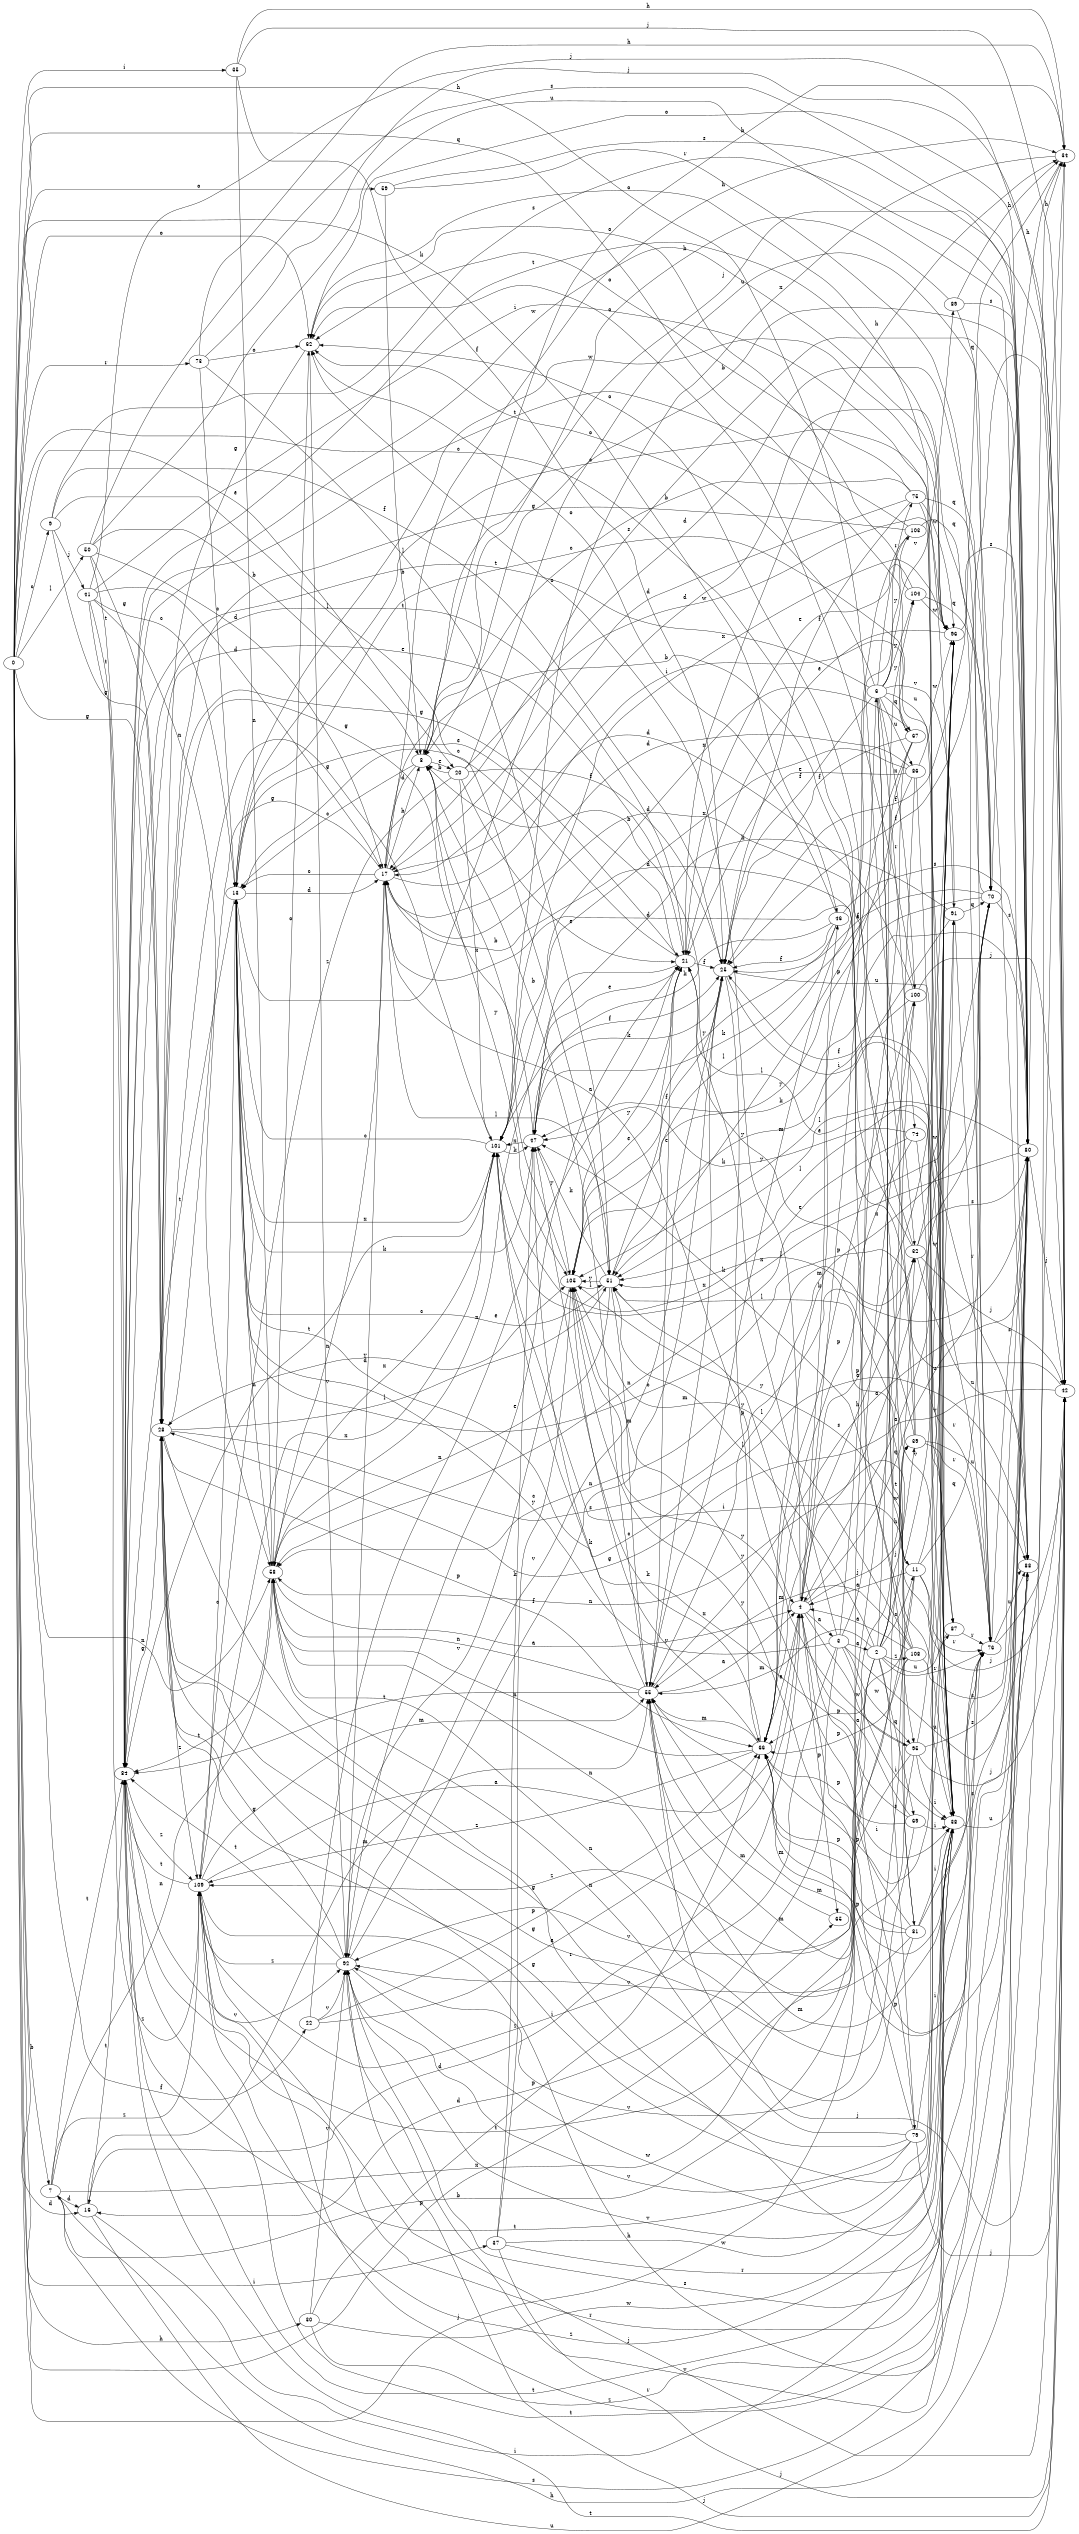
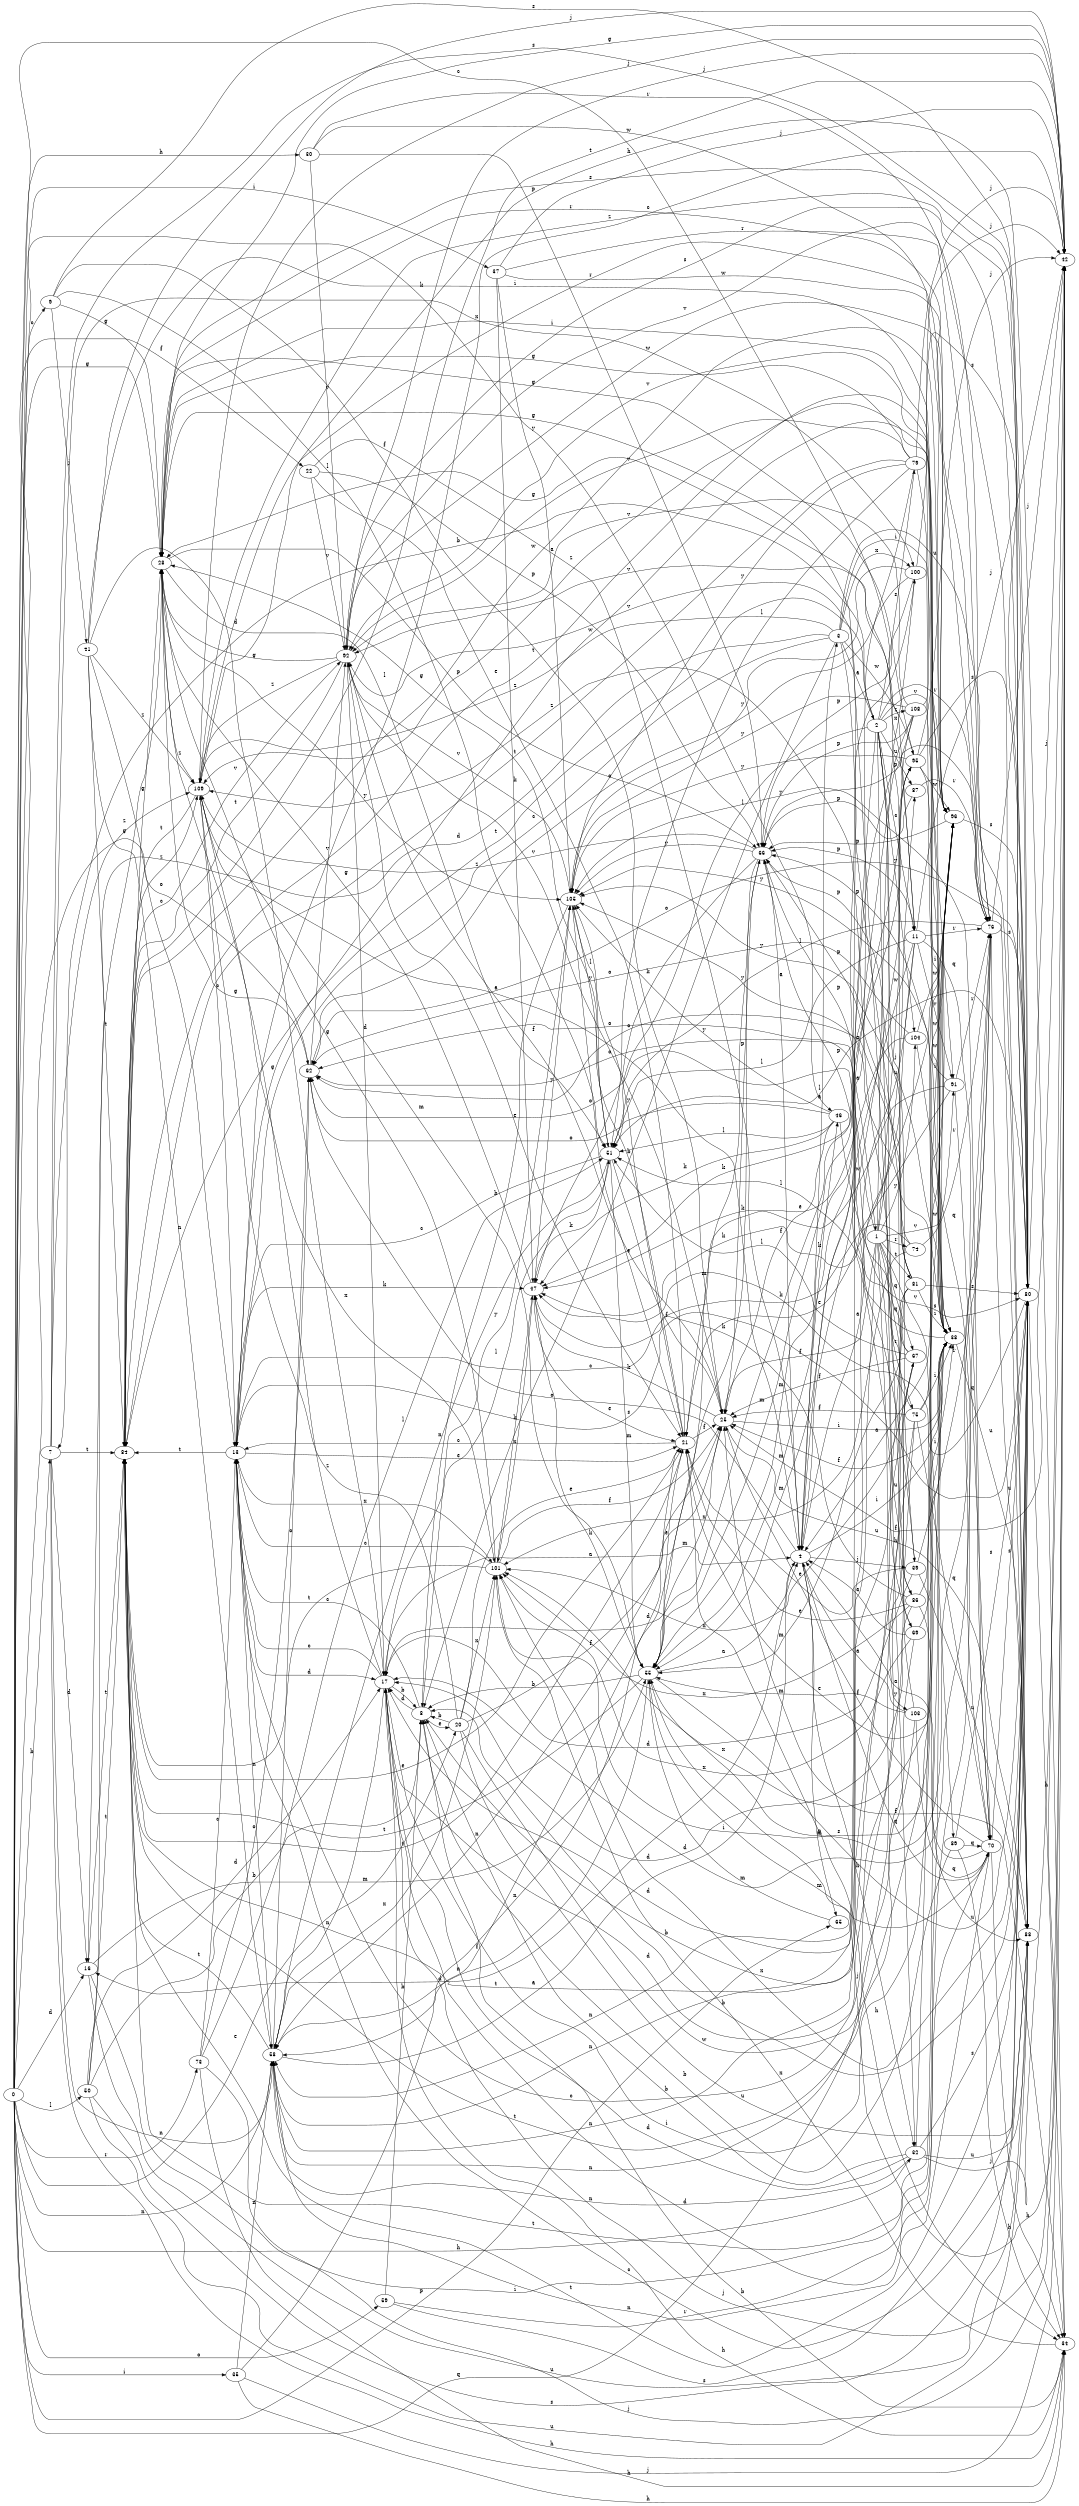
(877, 692) -> (877, 1237)
(928, 1072) -> (943, 1876)
(773, 1996) -> (801, 1443)
(25, 2251) -> none
